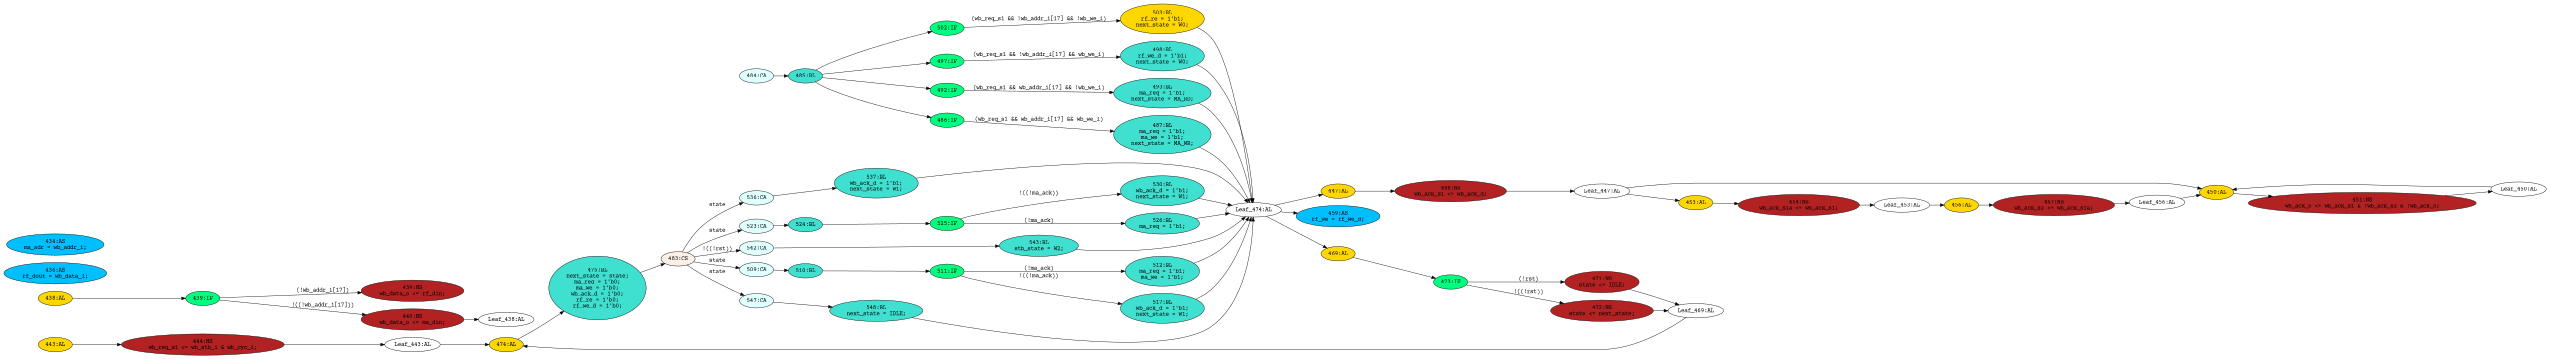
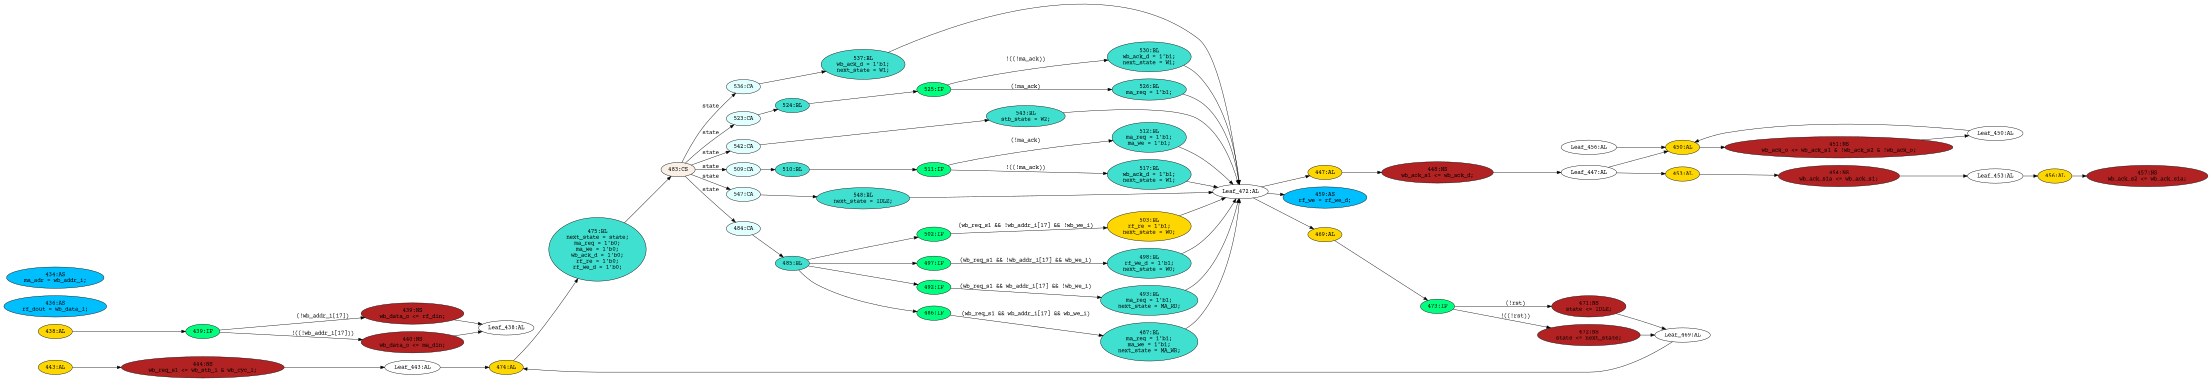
none -> (708, 198)
(2120, 203) -> none
(1254, 210) -> (1240, 192)
(717, 249) -> (711, 153)
none -> (466, 322)
